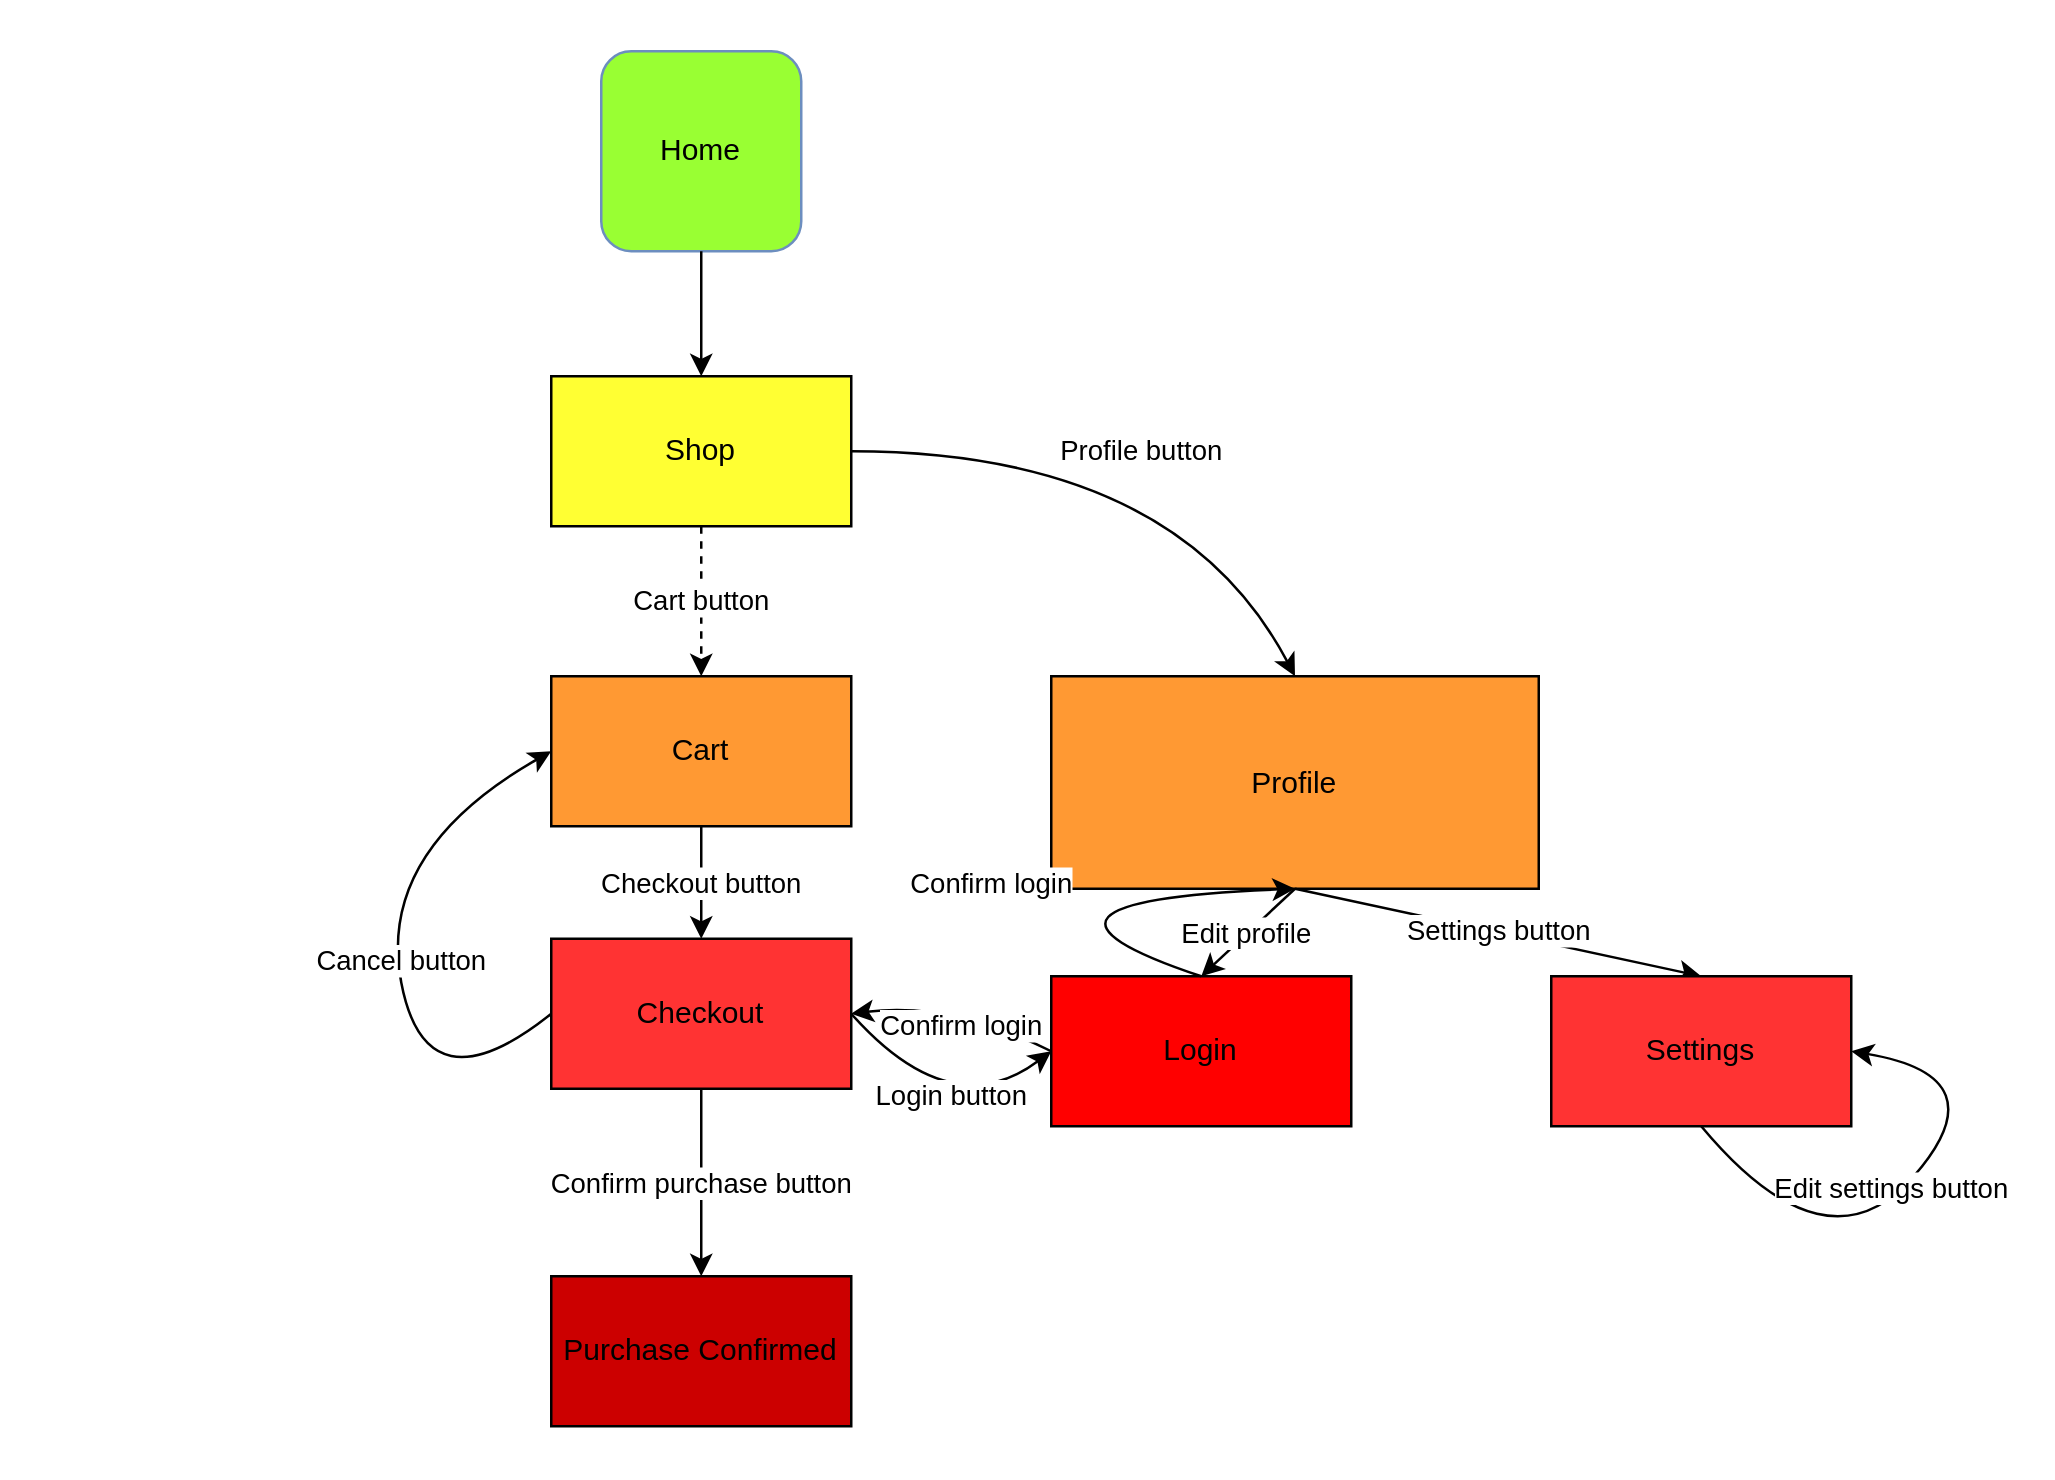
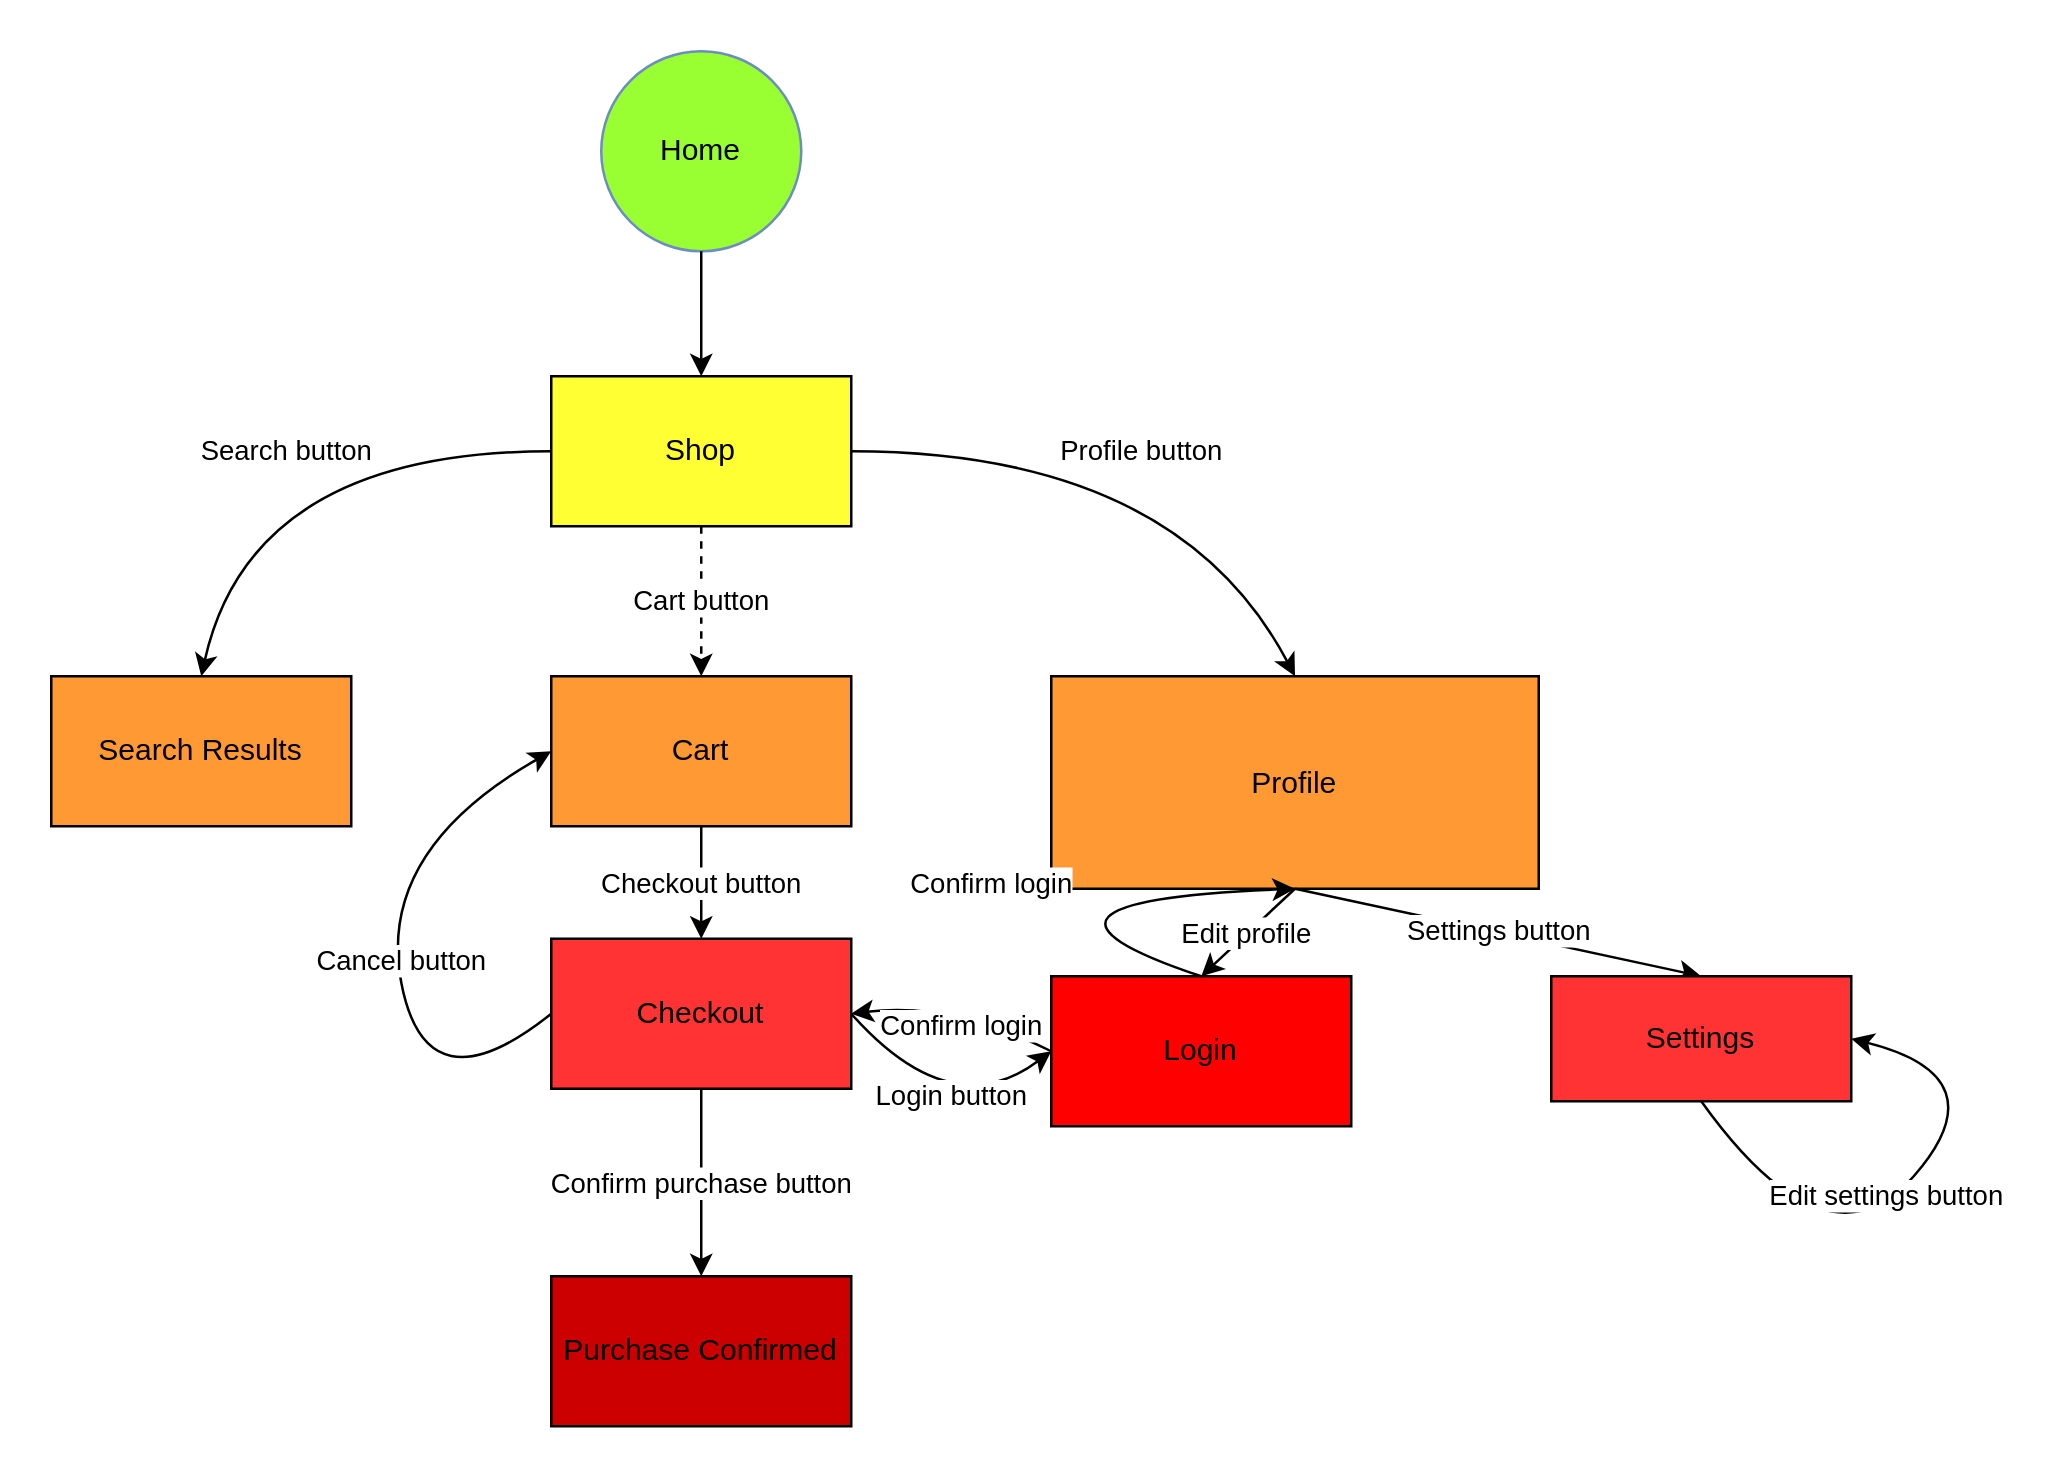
(701, 151) -> (701, 151)
none -> (336, 493)
none -> (201, 751)
(1701, 1051) -> (1701, 1039)
